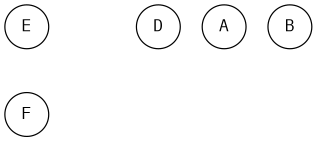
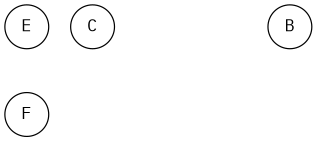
none -> (93, 27)
(158, 27) -> none
(224, 27) -> none
